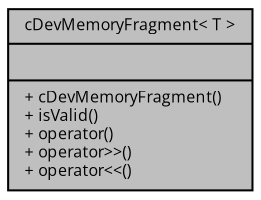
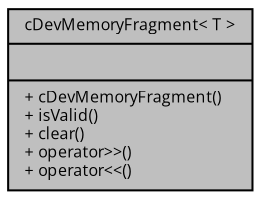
(69, 134) -> (55, 134)
